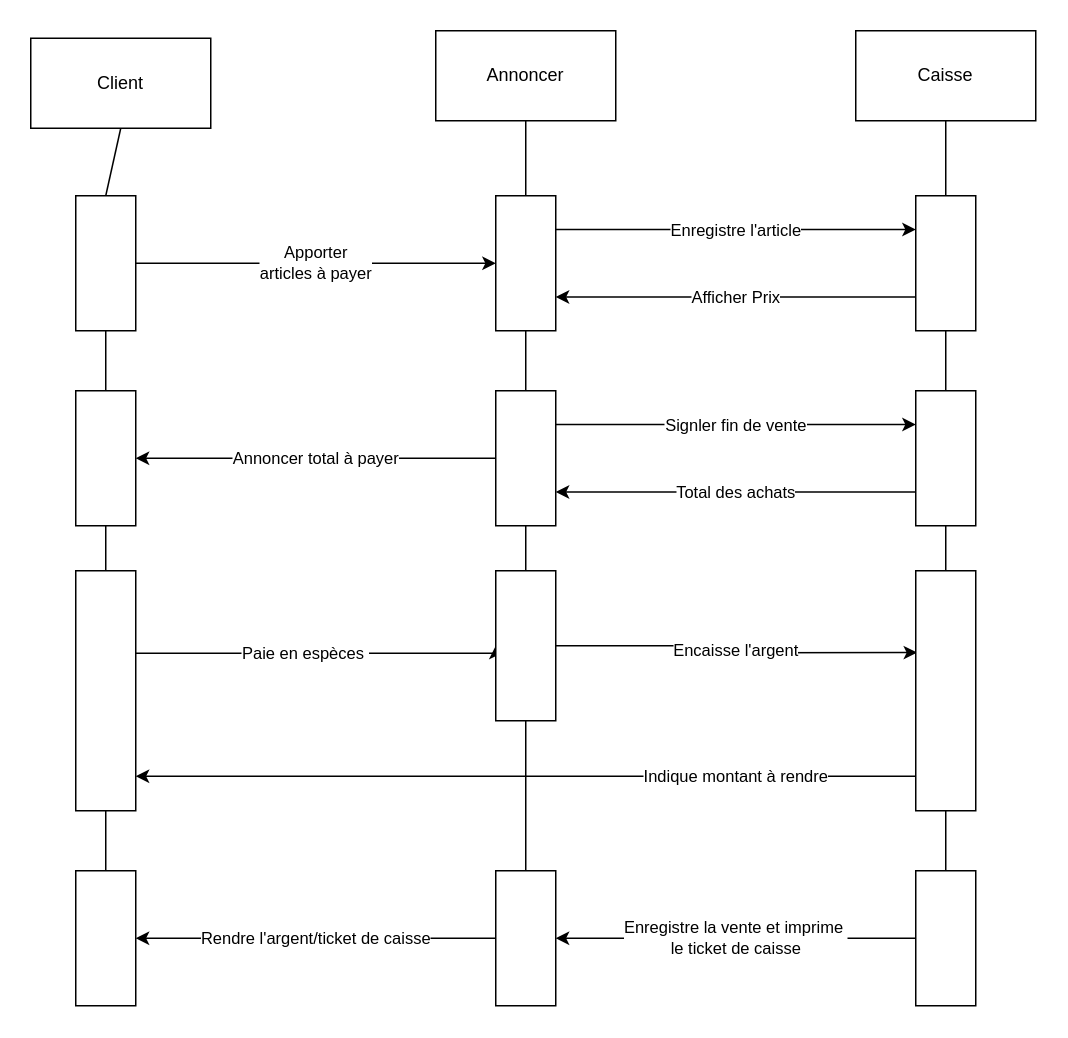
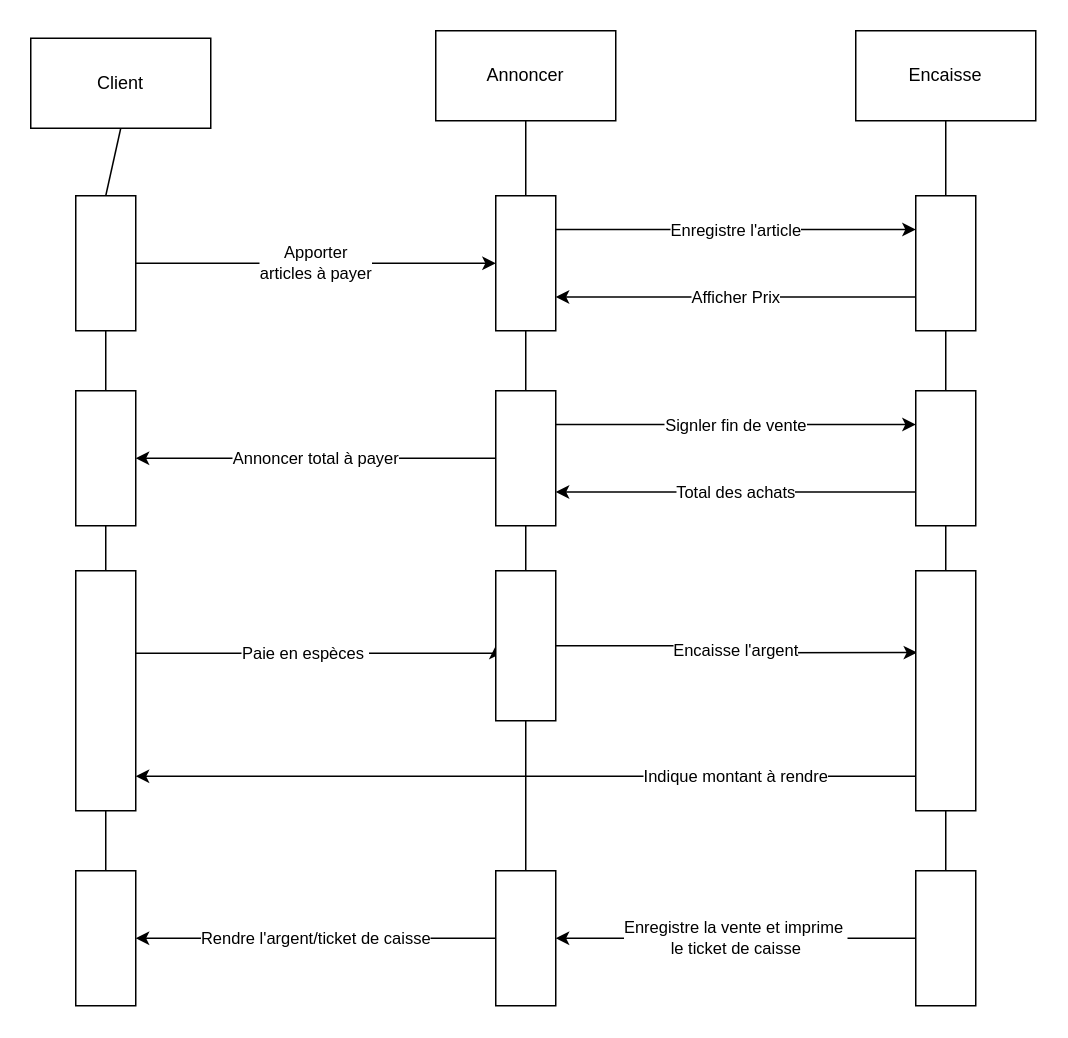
(946, 76) -> (946, 76)
